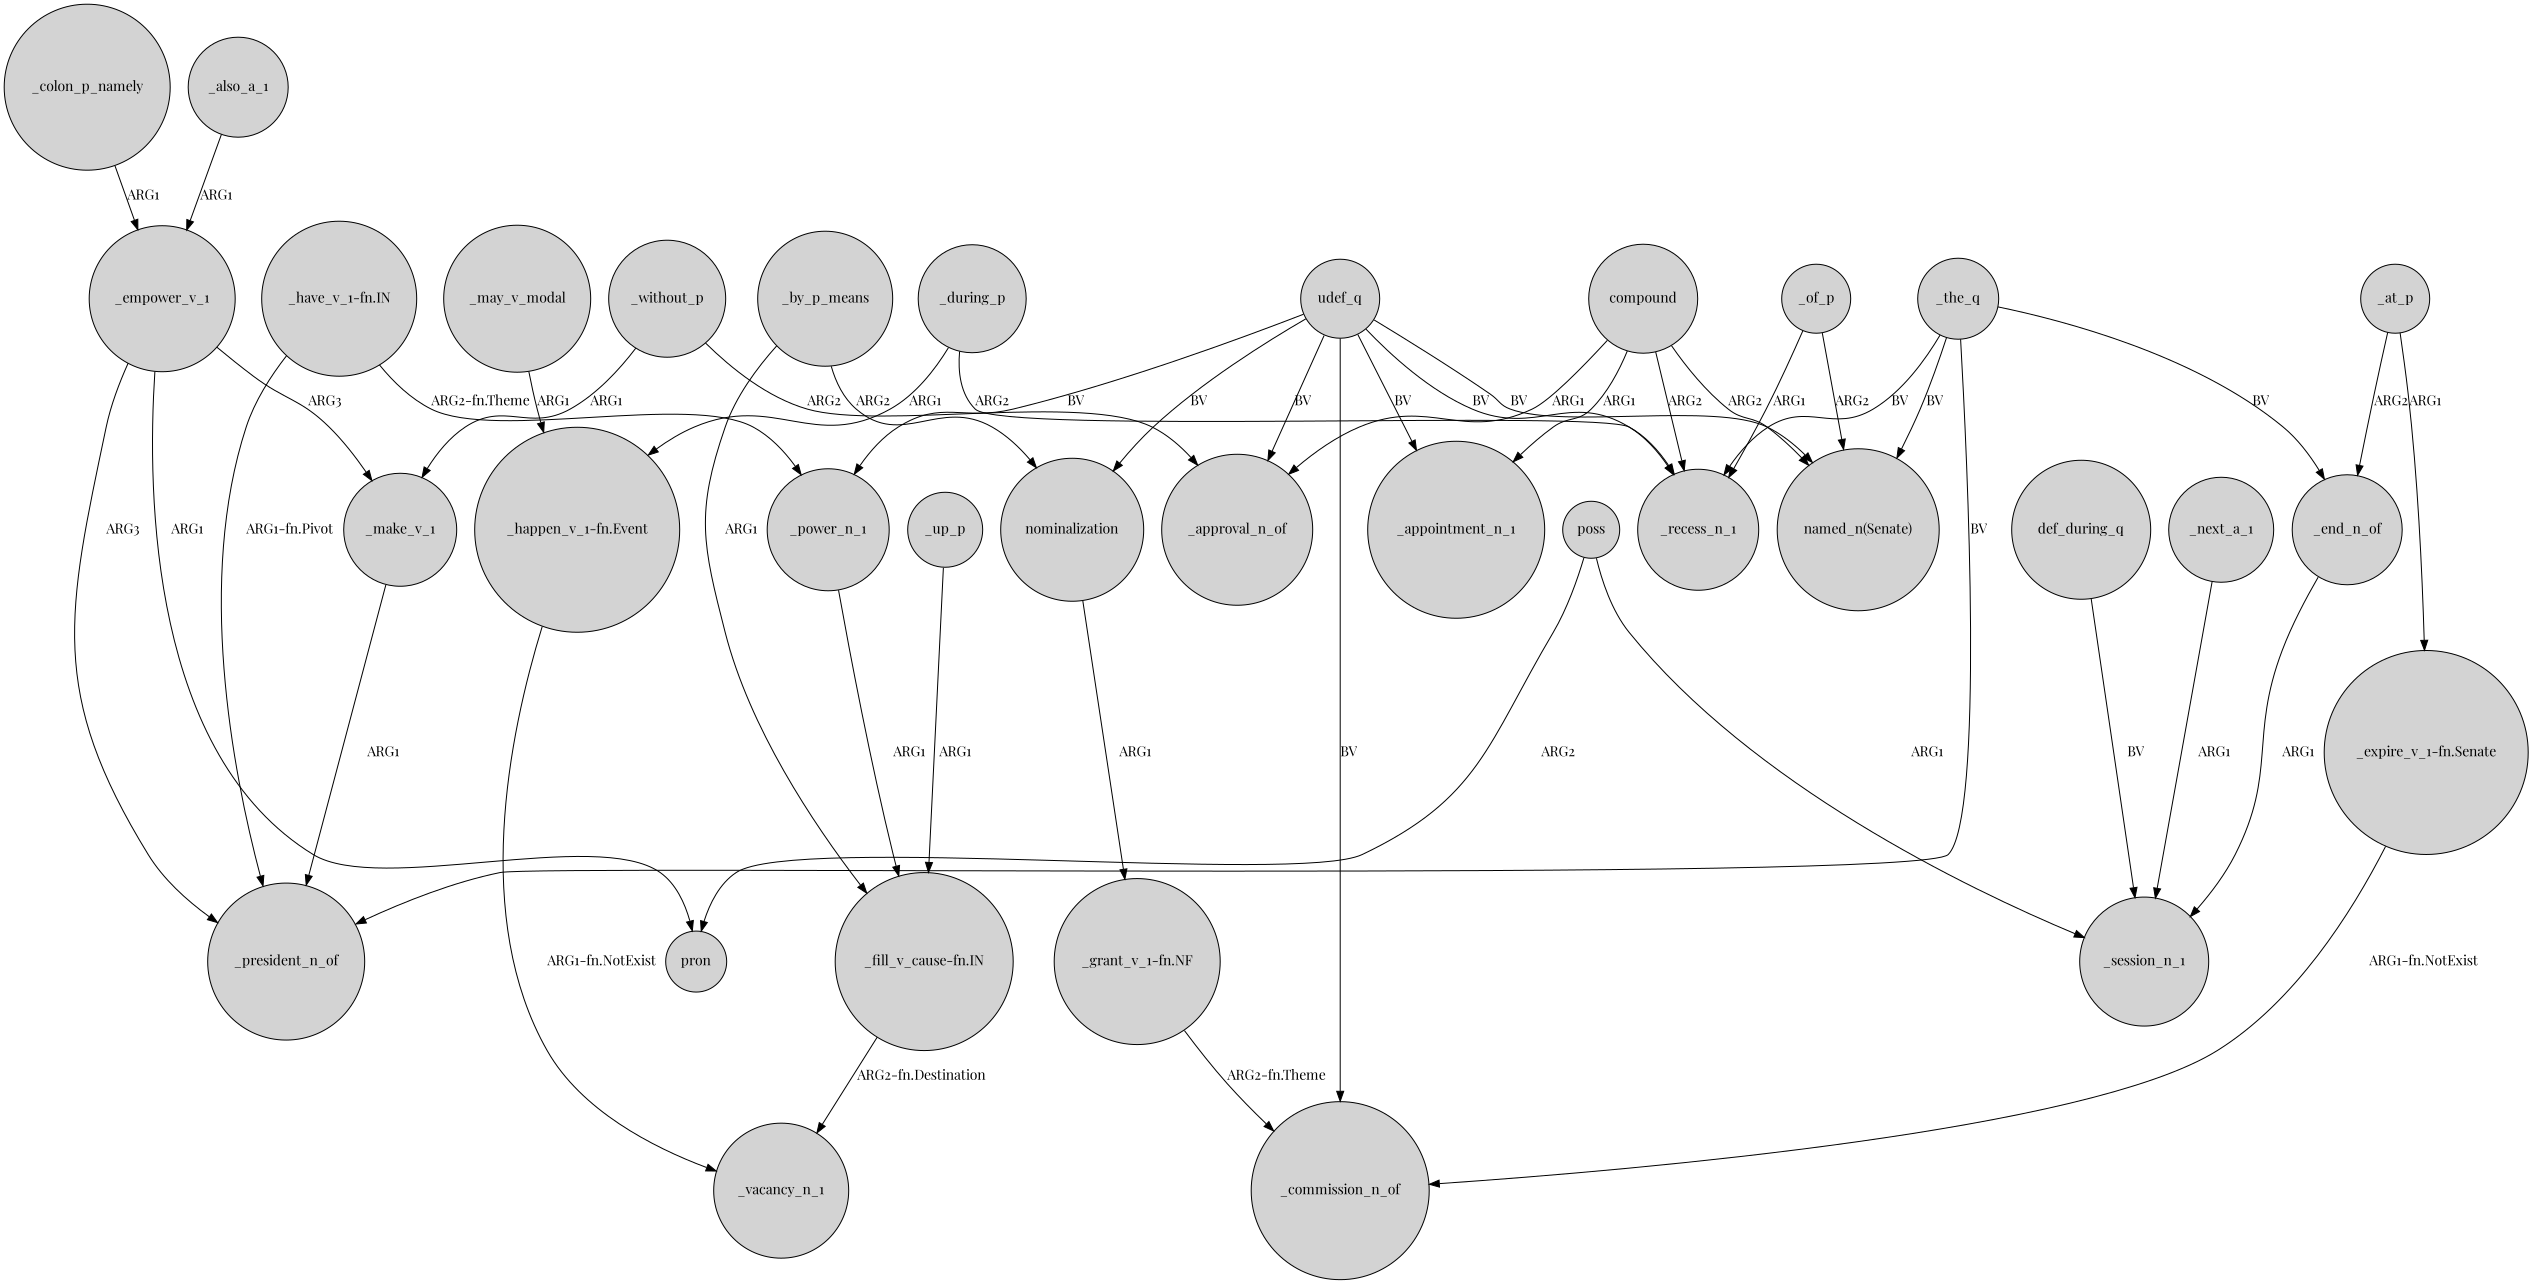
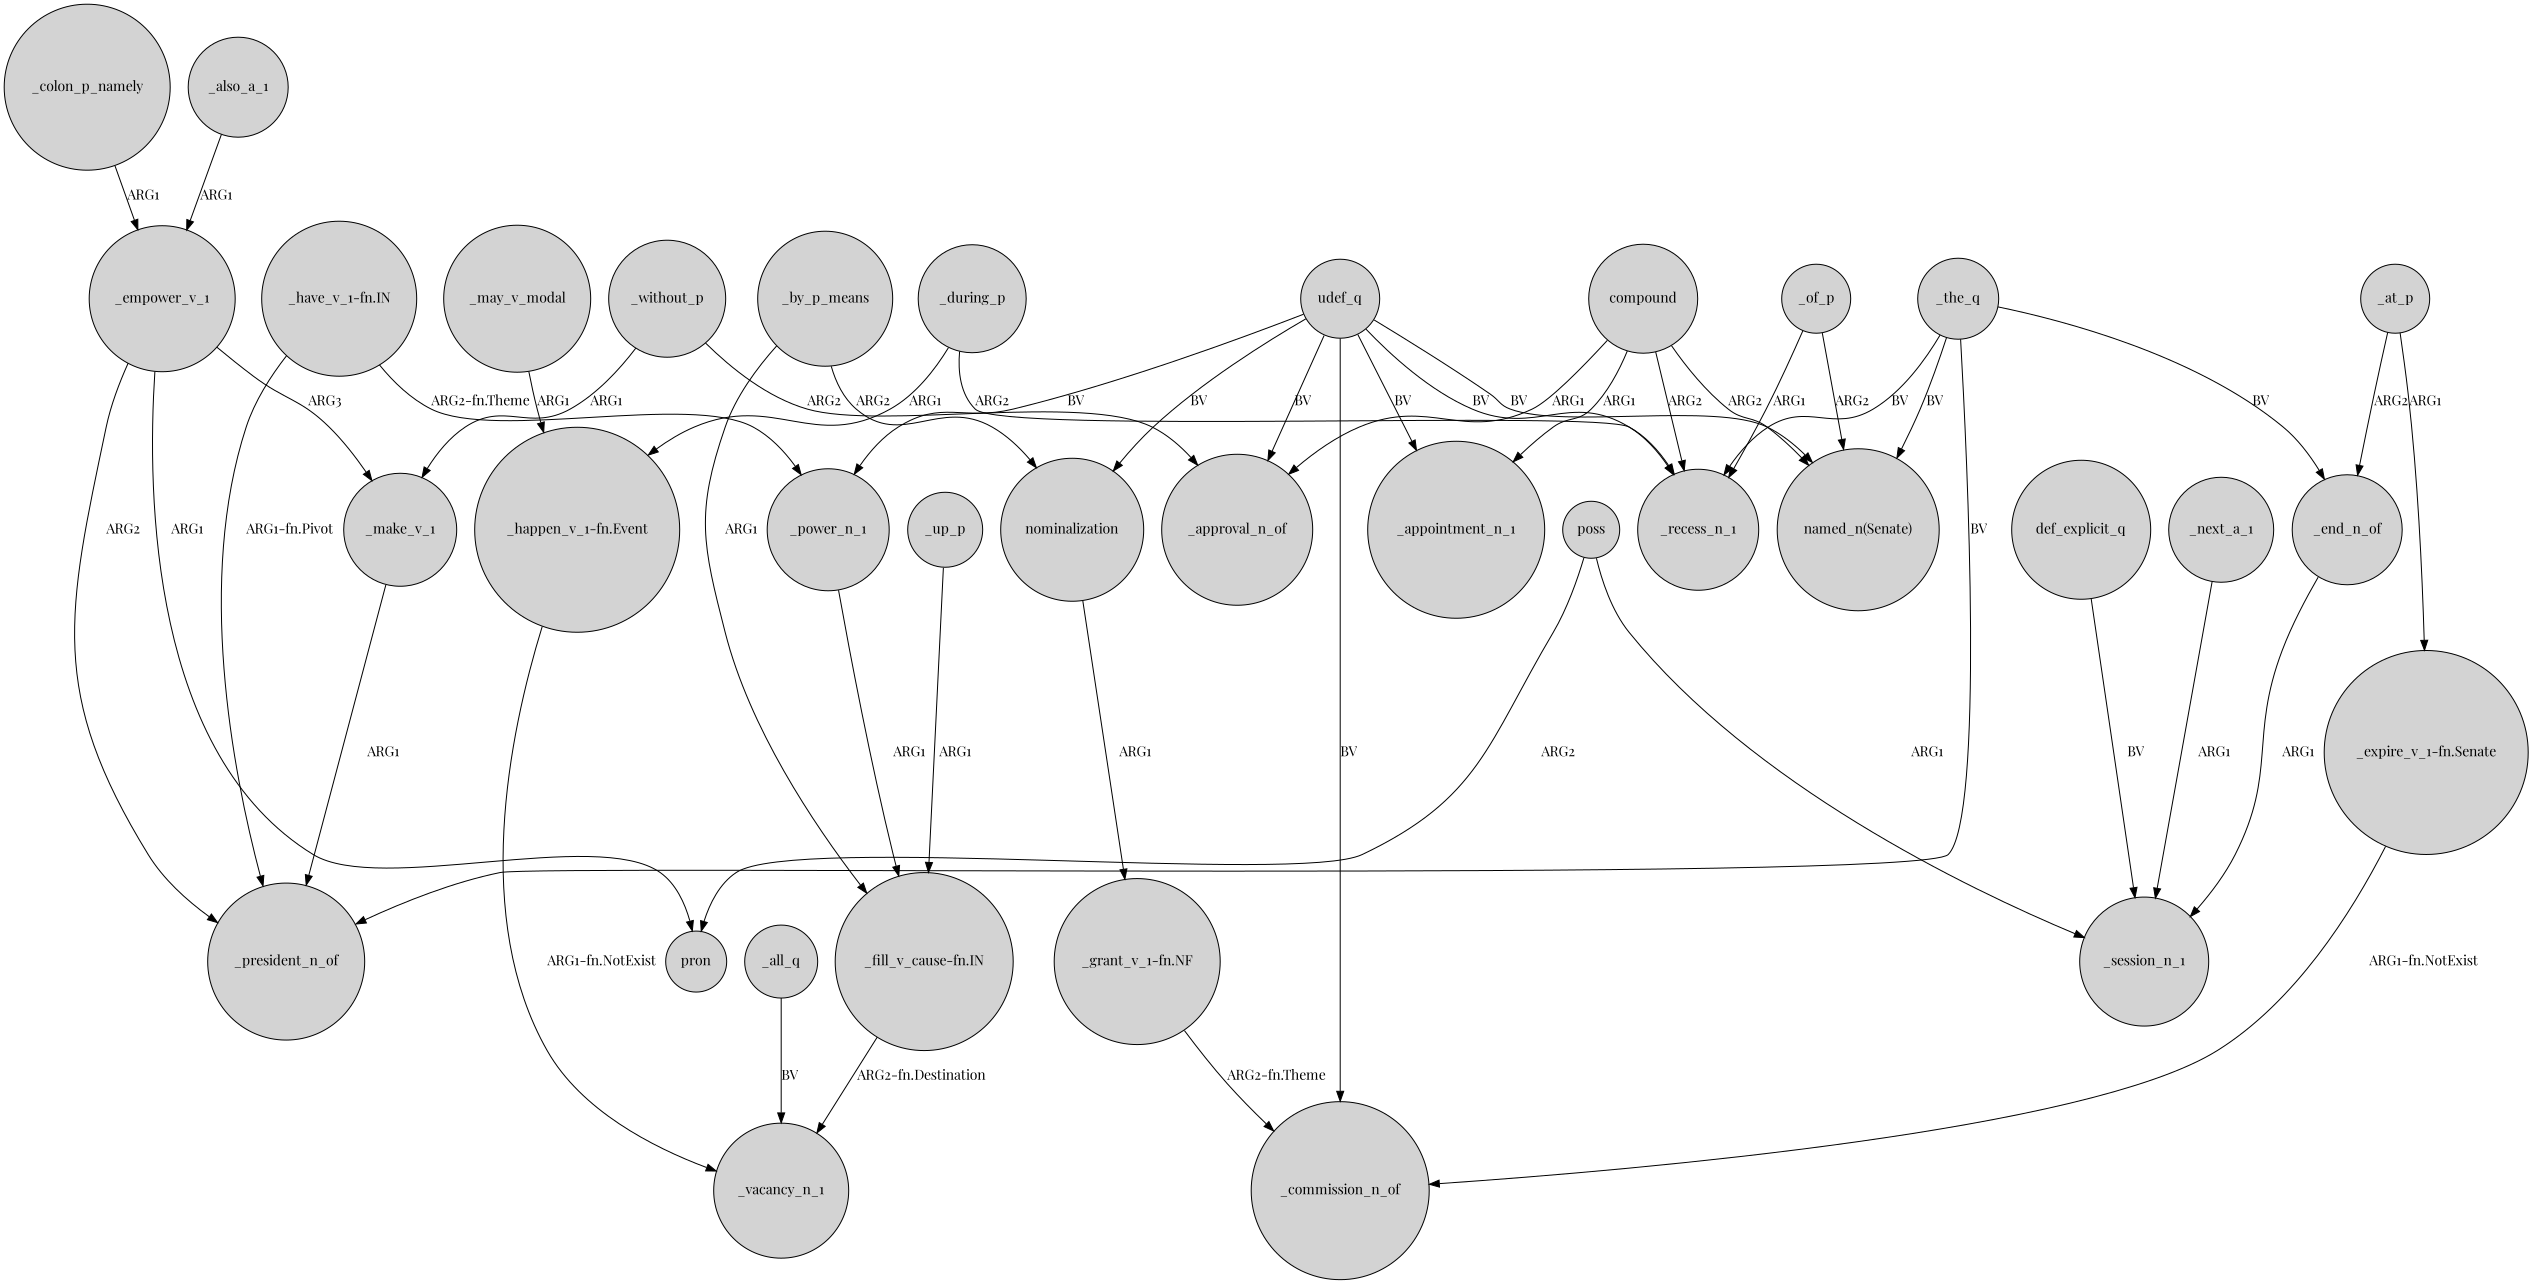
(123, 530) -> (123, 530)
(2081, 530) -> (2081, 530)
none -> (781, 962)
